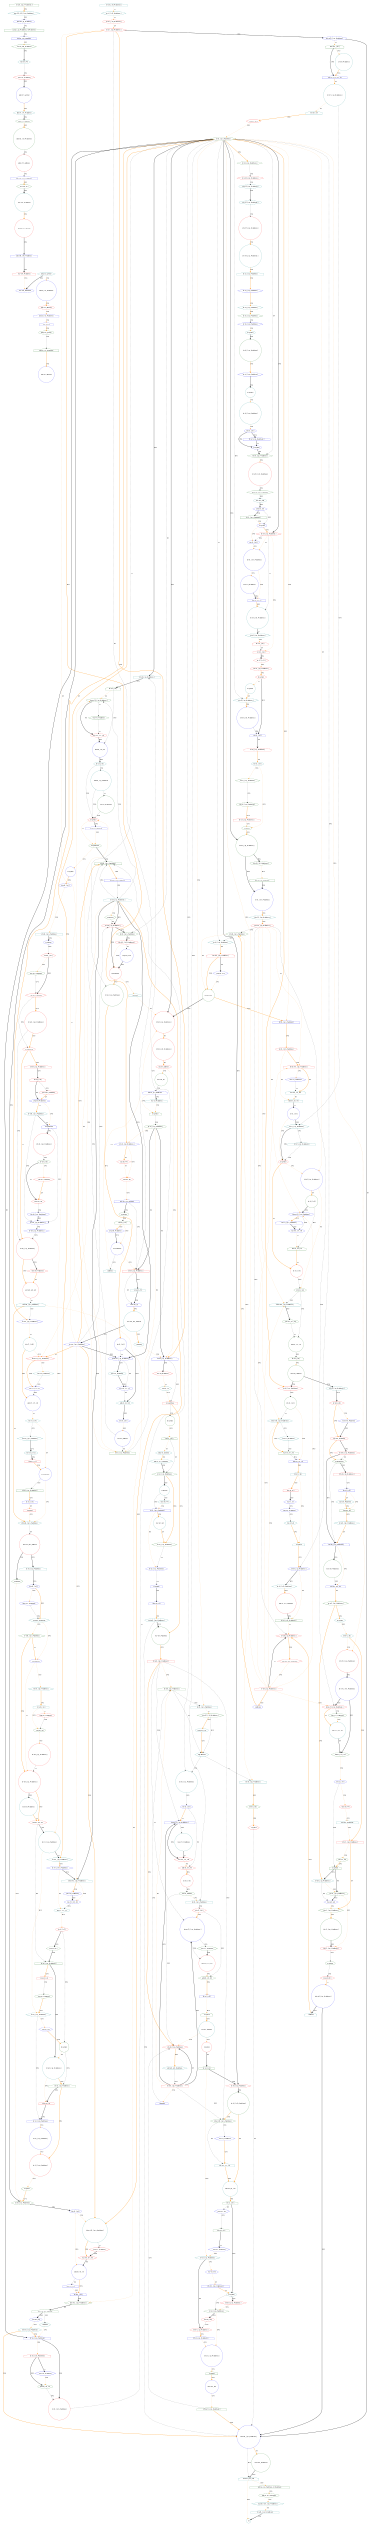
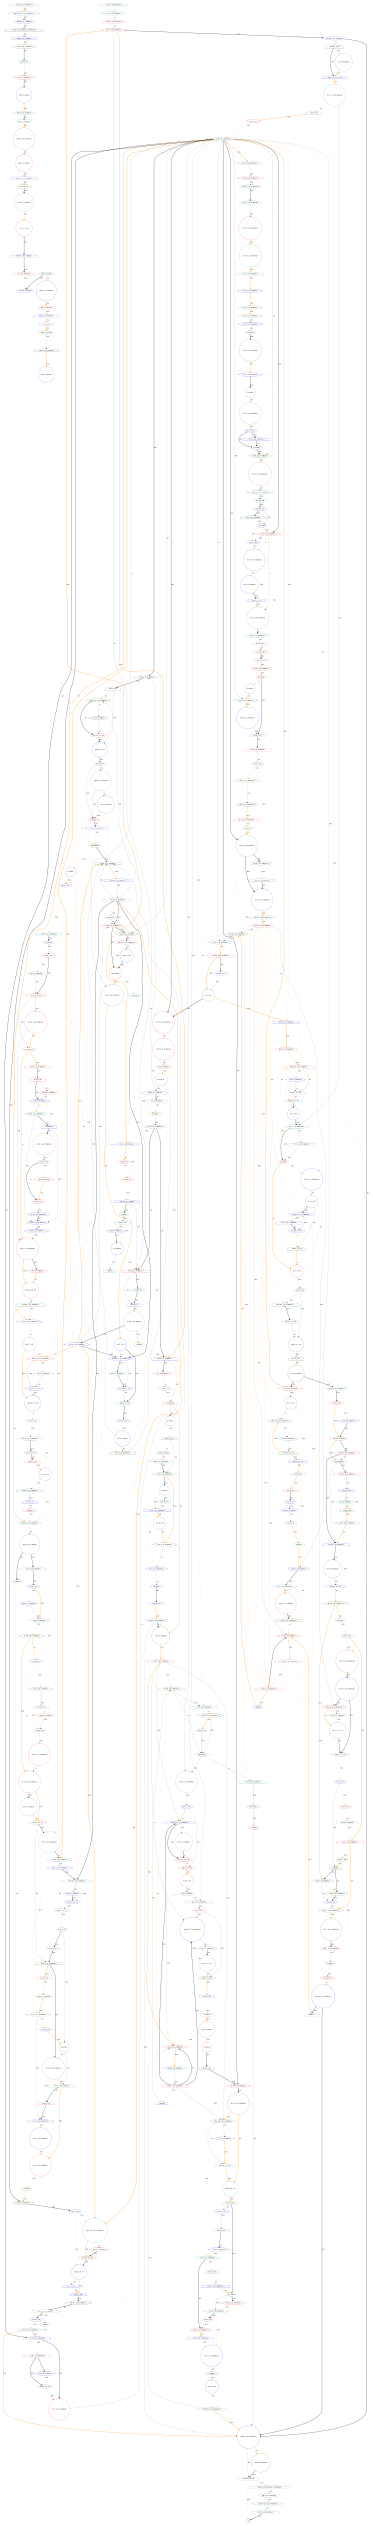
(24, 228) -> (24, 228)
